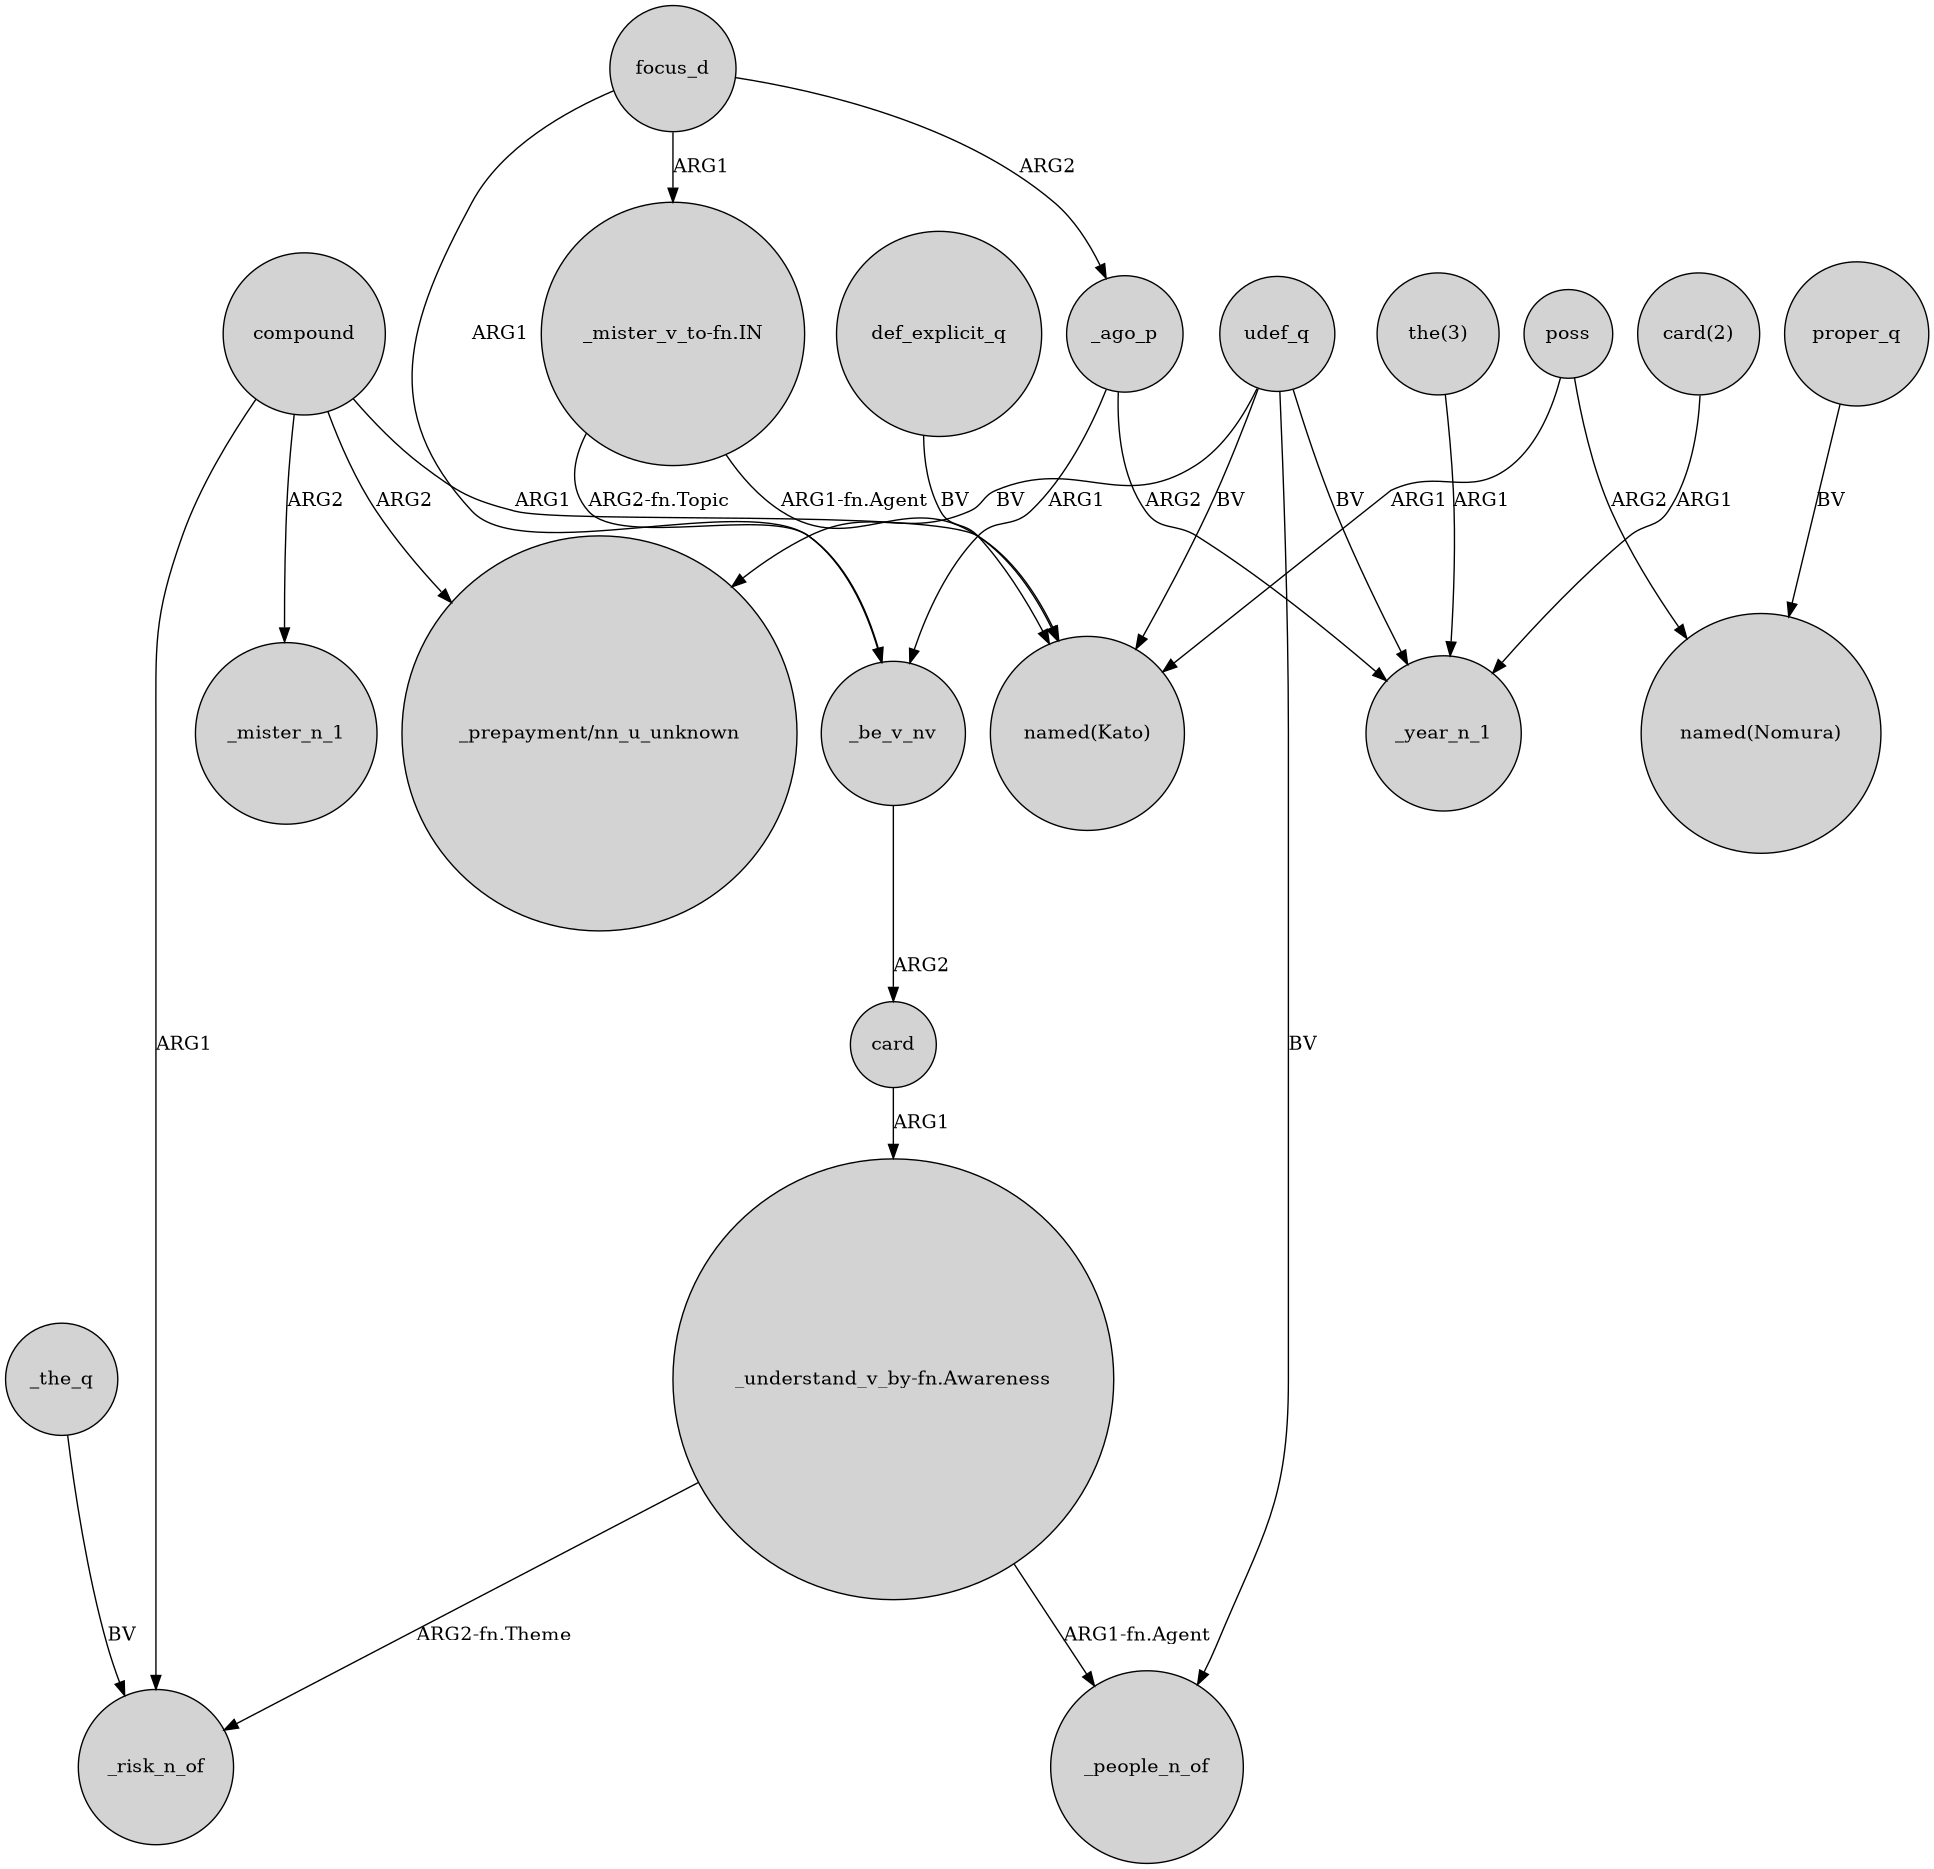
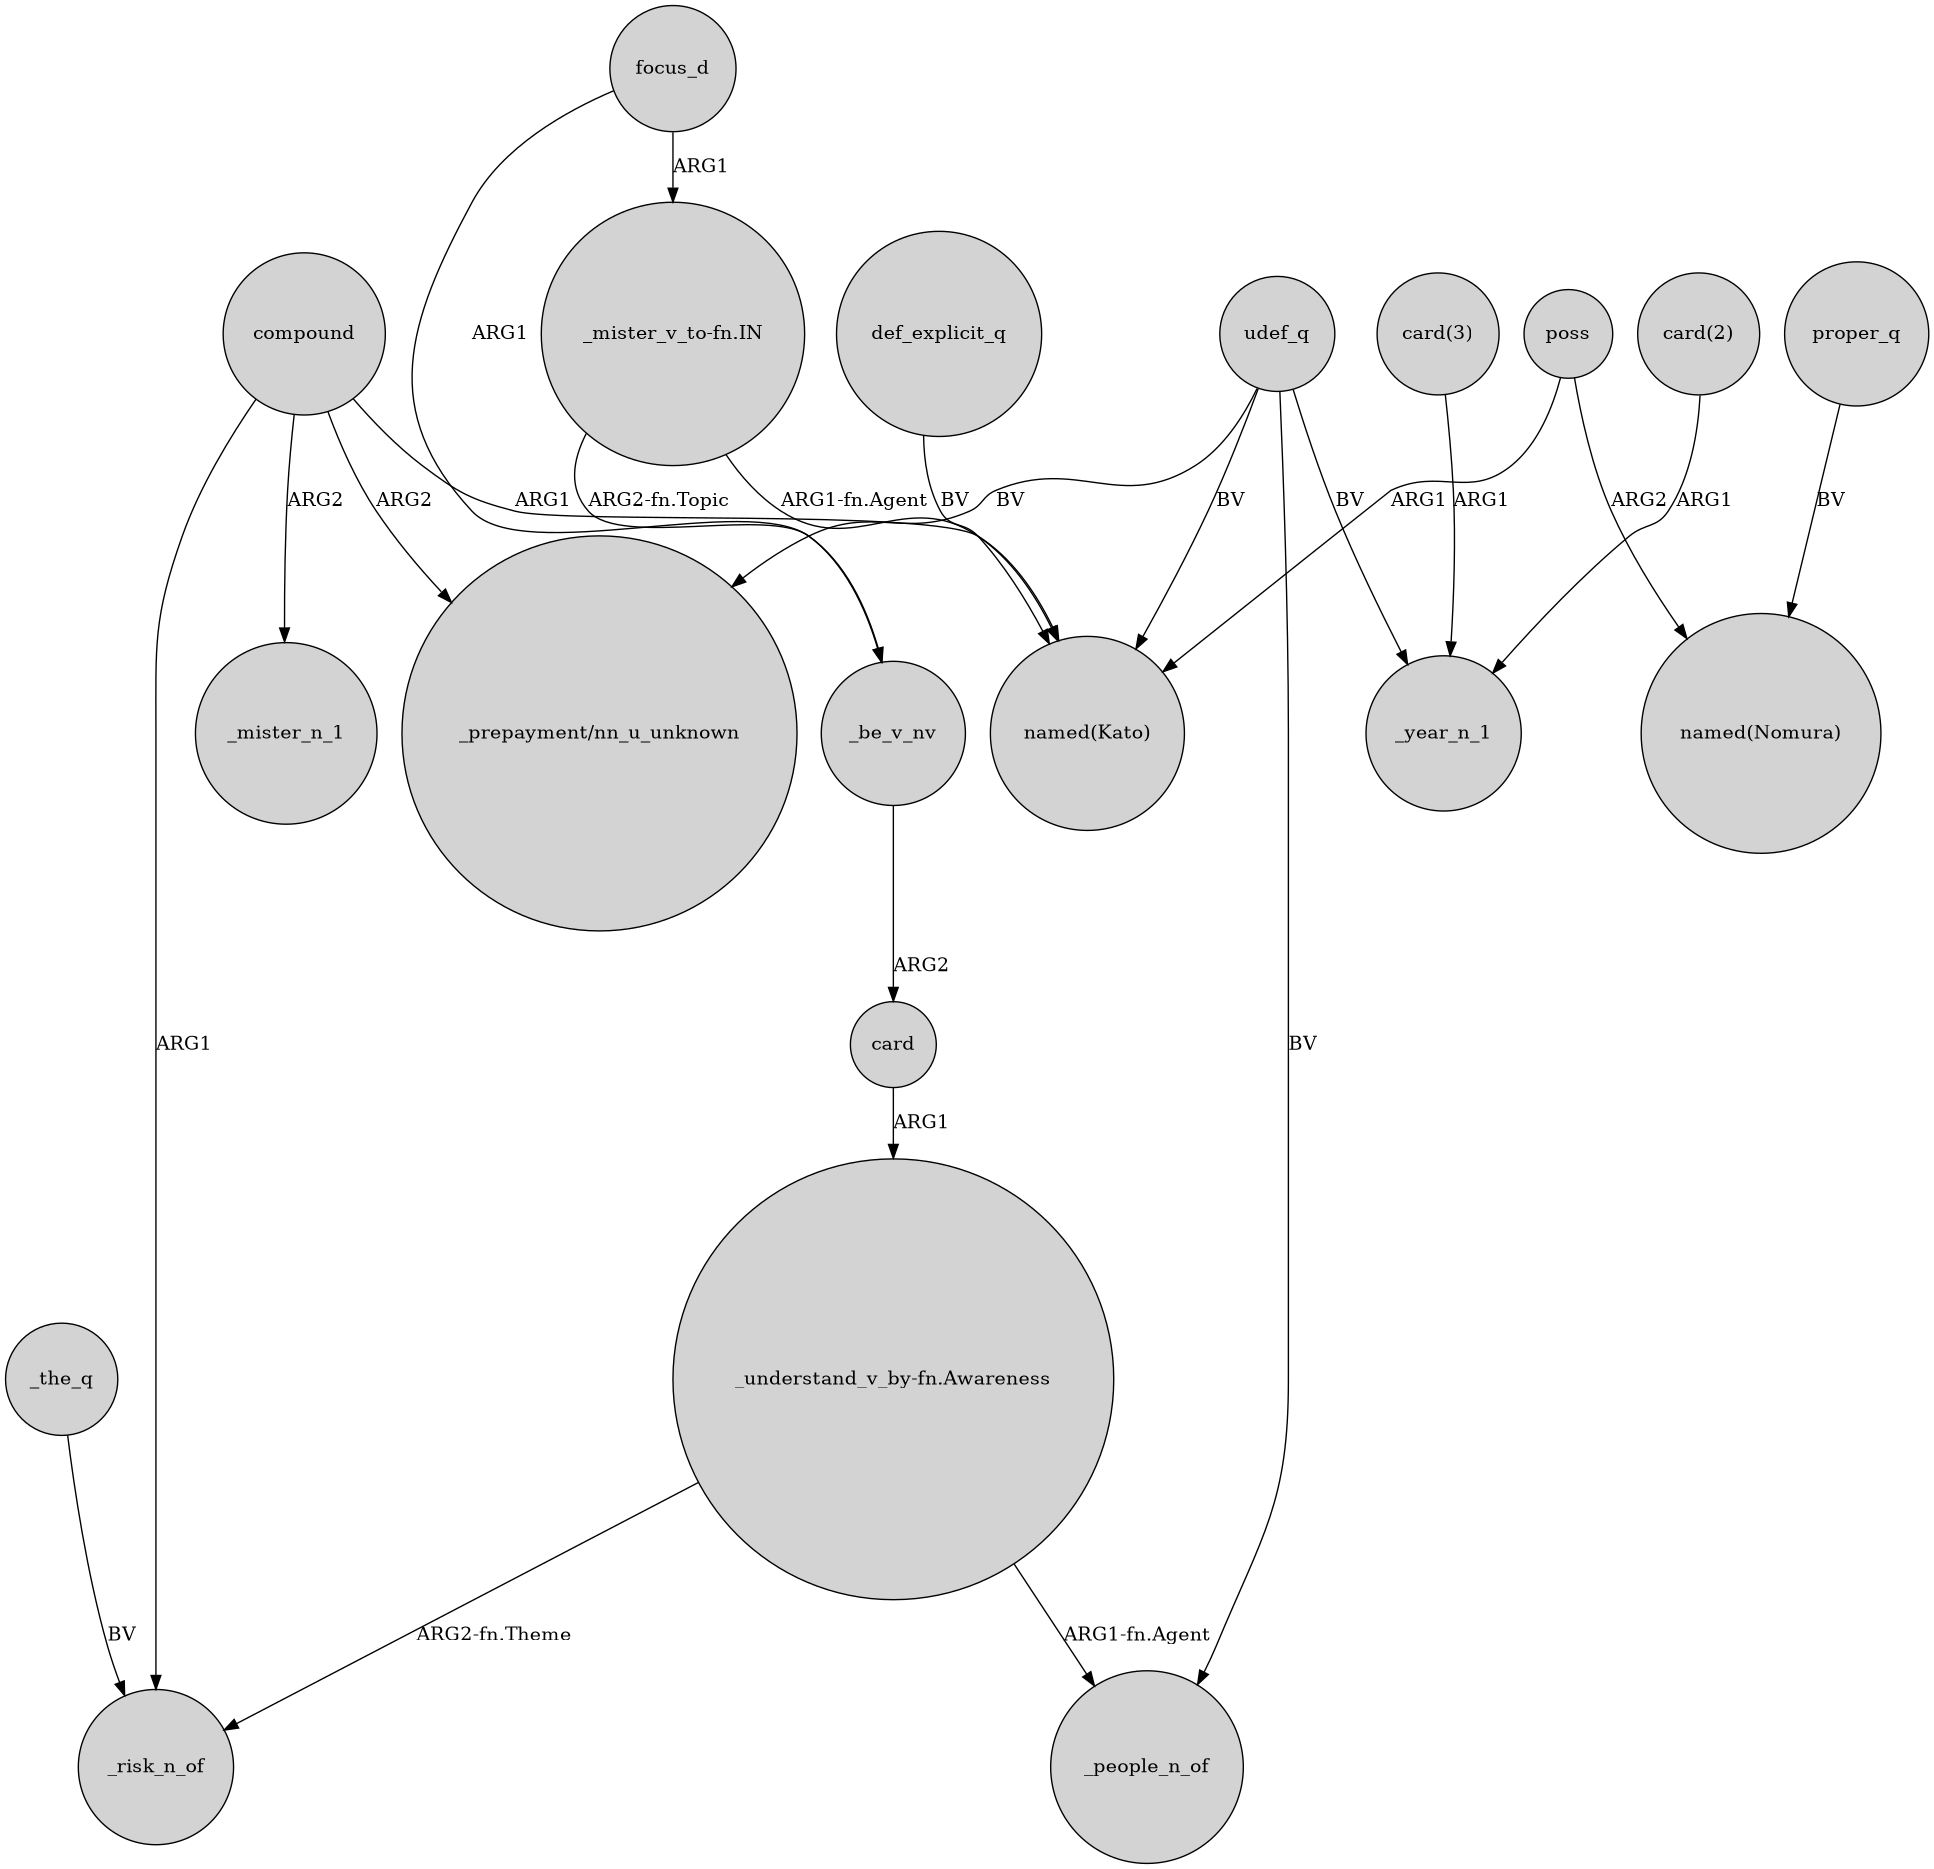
(1125, 334) -> none
(1438, 334) -> (1438, 334)
